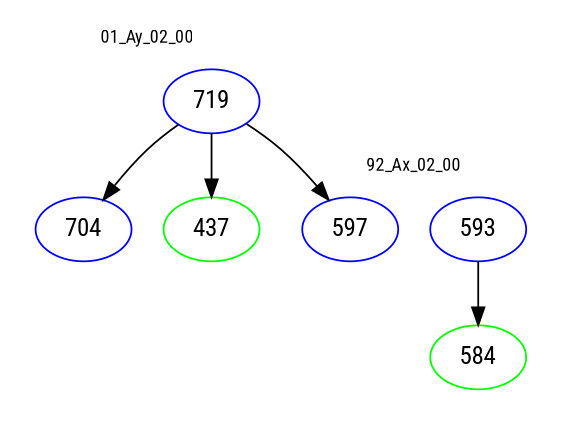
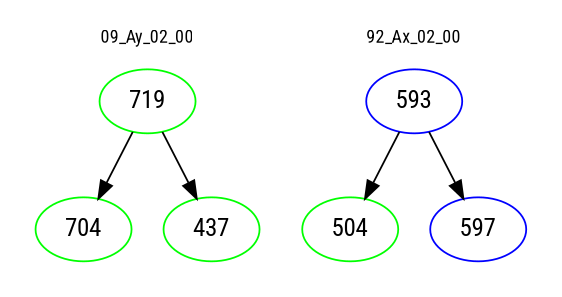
(148, 38) -> (148, 38)
(212, 101) -> (148, 101)
(299, 167) -> (442, 157)
(84, 229) -> (84, 229)
(478, 357) -> (350, 229)
